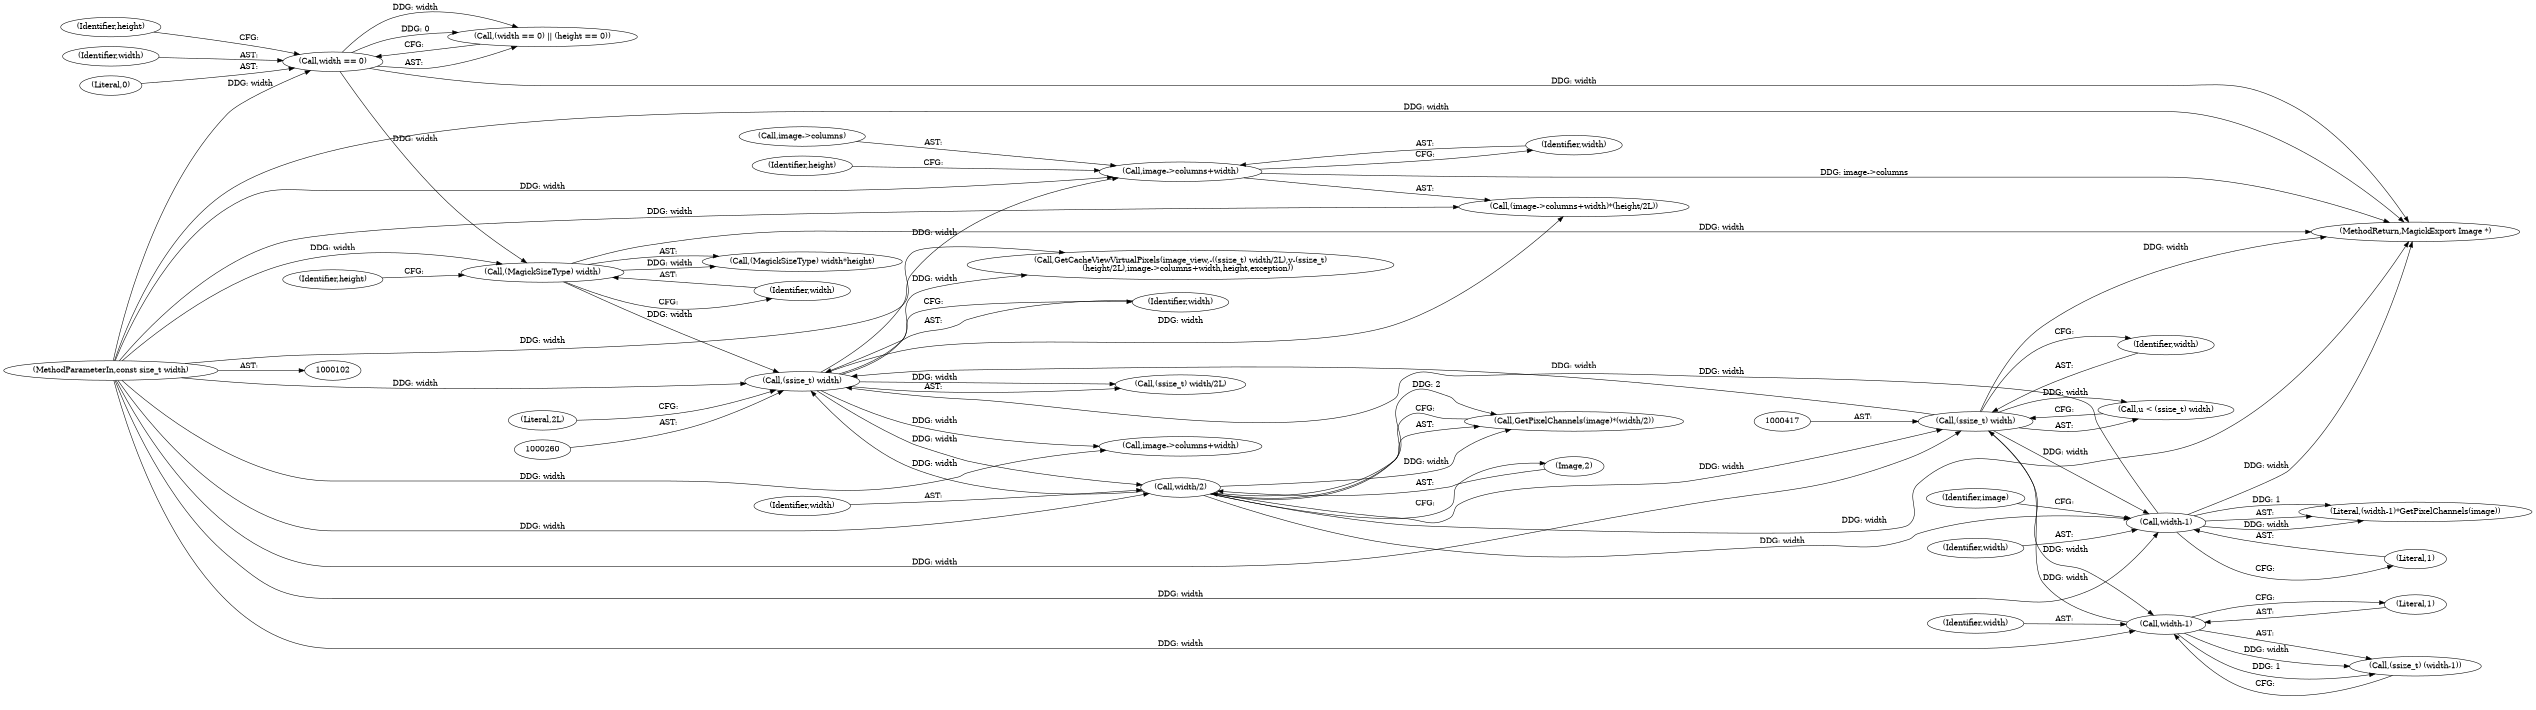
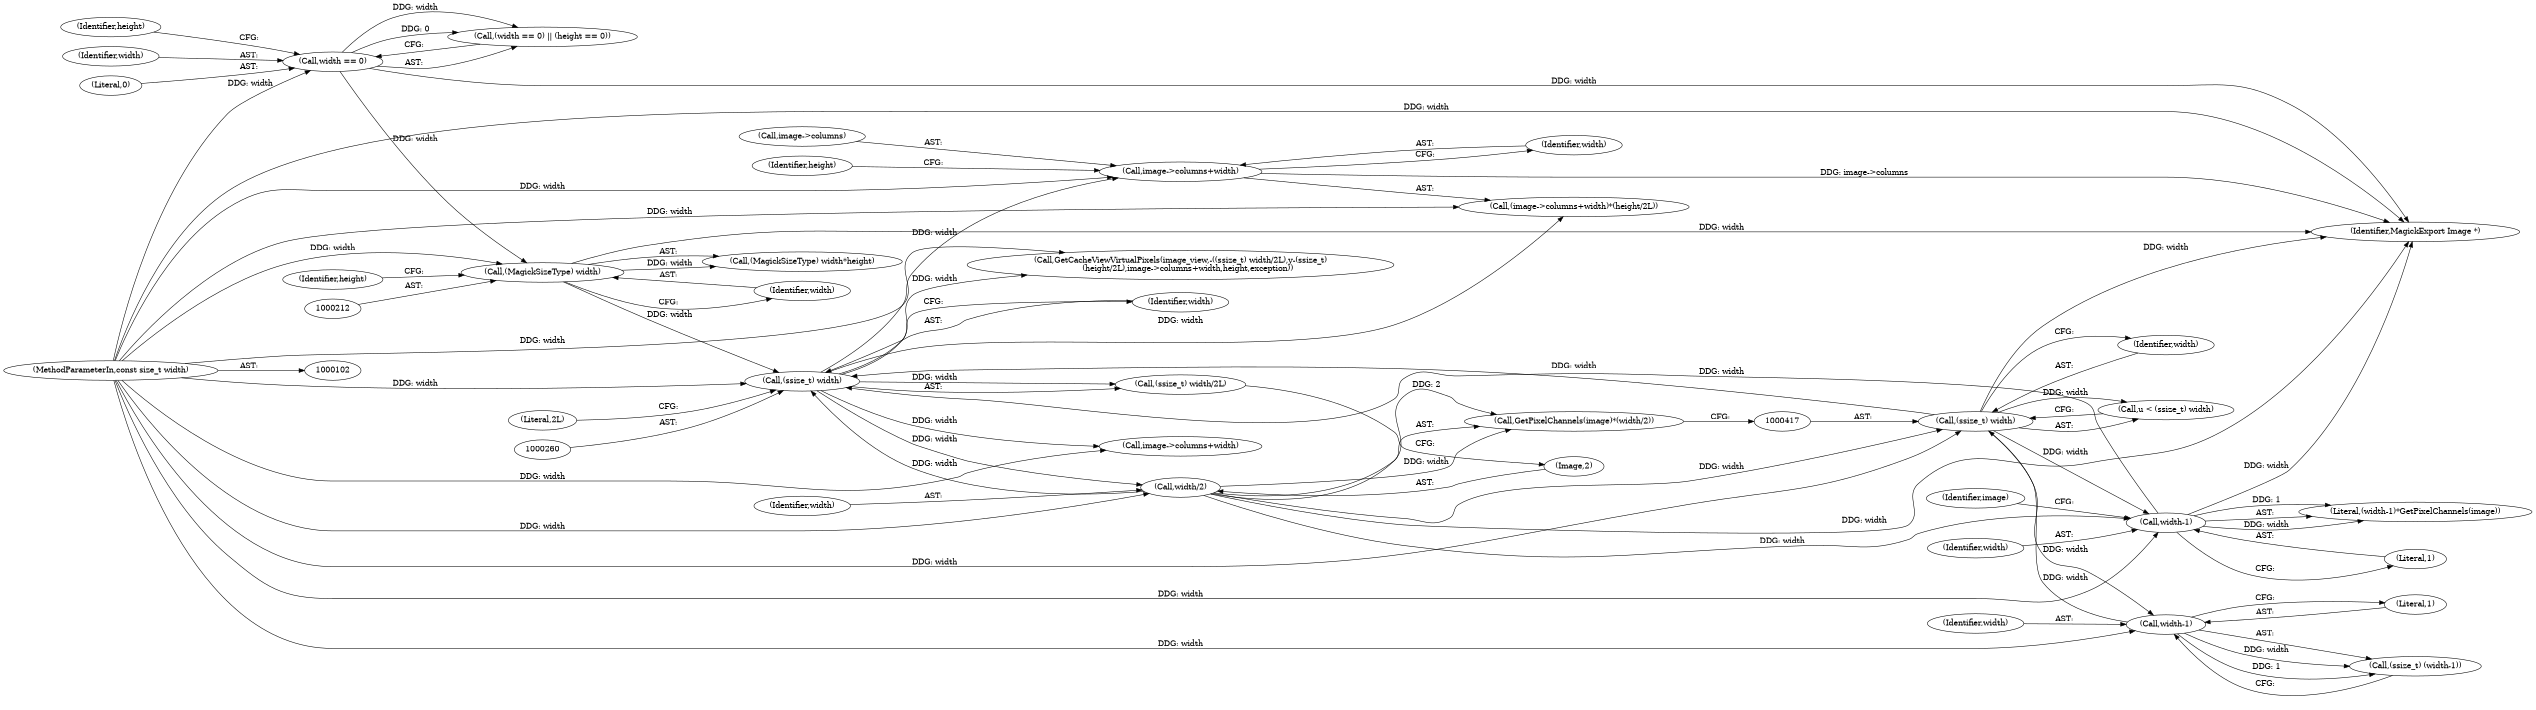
(2415, 232) -> (2415, 232)
none -> (333, 309)
(1363, 480) -> (1716, 421)
(1421, 516) -> (1393, 431)
